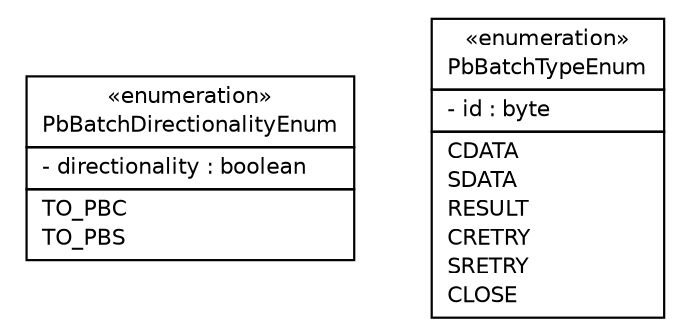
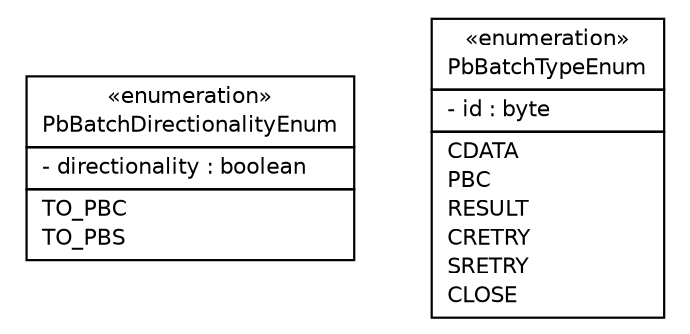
(483, 180) -> (469, 180)
